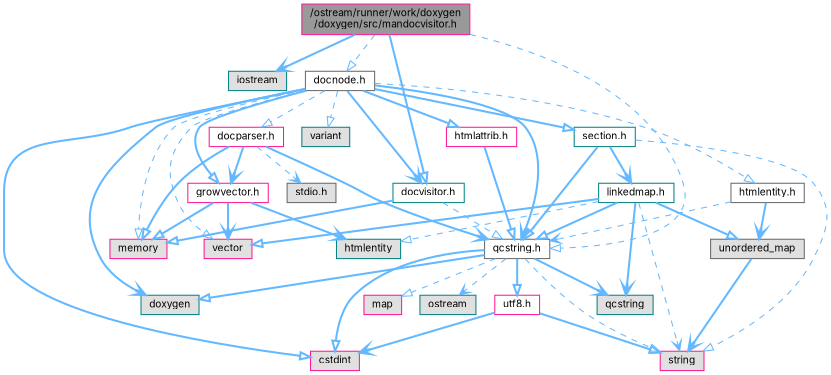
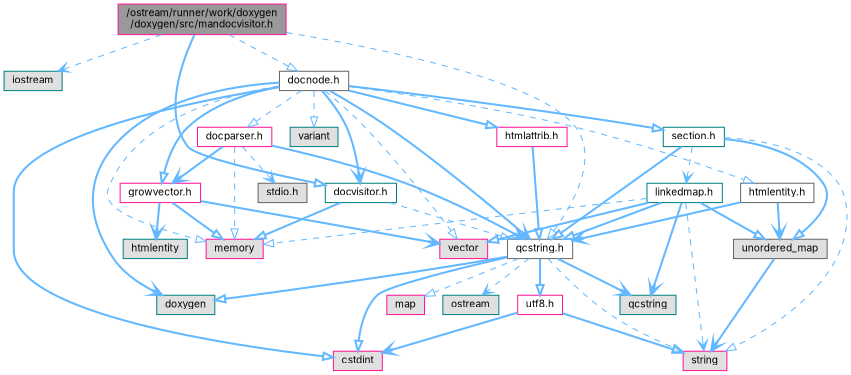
(321, 51) -> (115, 51)
(618, 160) -> (691, 155)
none -> (805, 165)
(181, 181) -> (235, 188)
(650, 219) -> (662, 220)
(500, 221) -> (470, 220)
